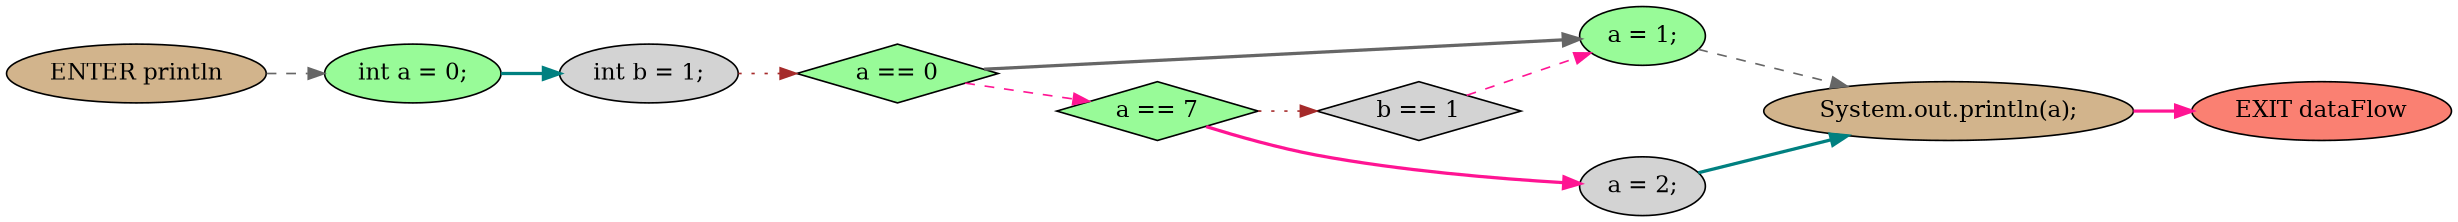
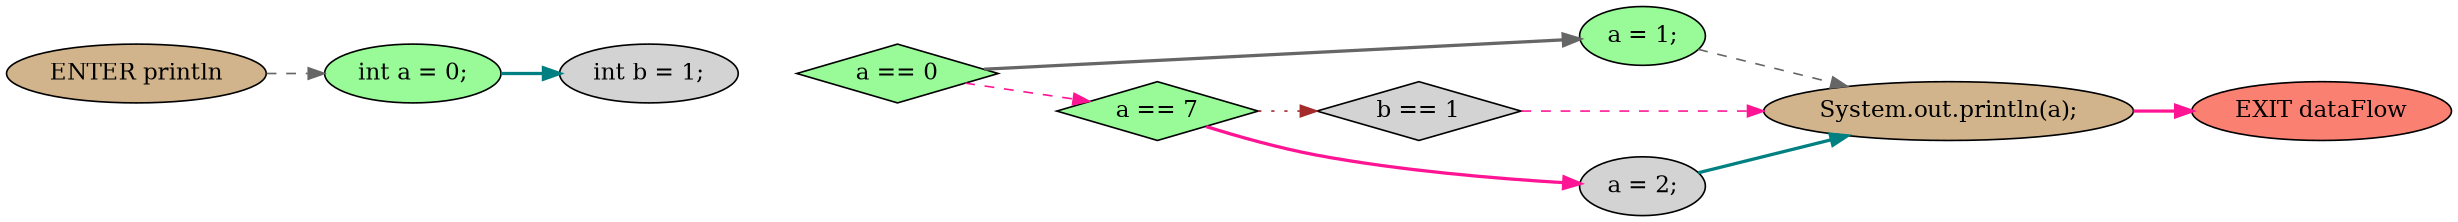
(759, 74) -> none
(1521, 77) -> (1634, 111)
